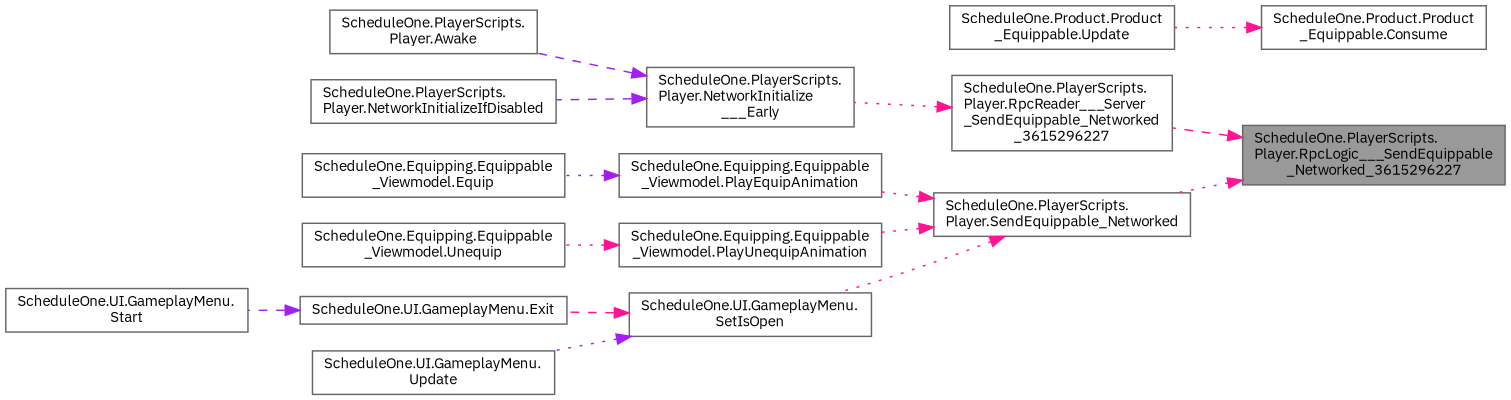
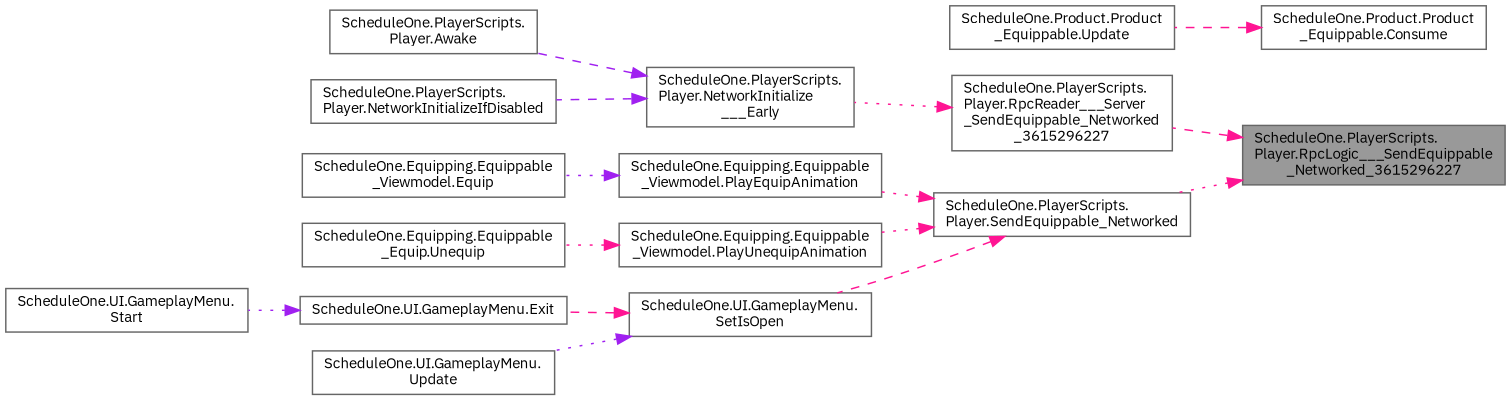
(1211, 28) -> (1211, 28)
(434, 245) -> (434, 245)
(915, 269) -> (915, 269)
(267, 310) -> (267, 310)
